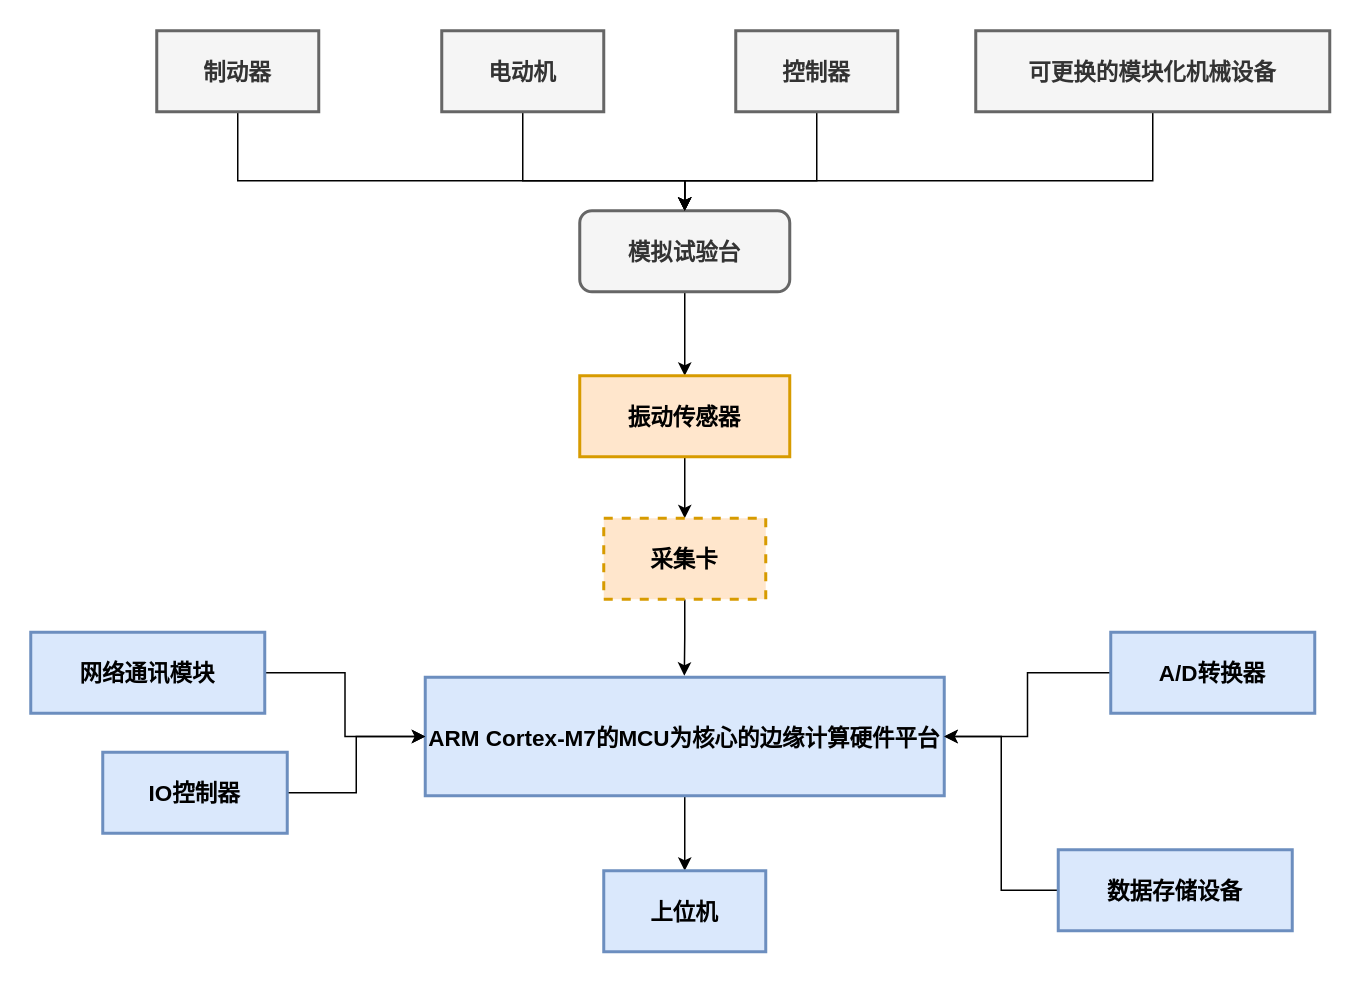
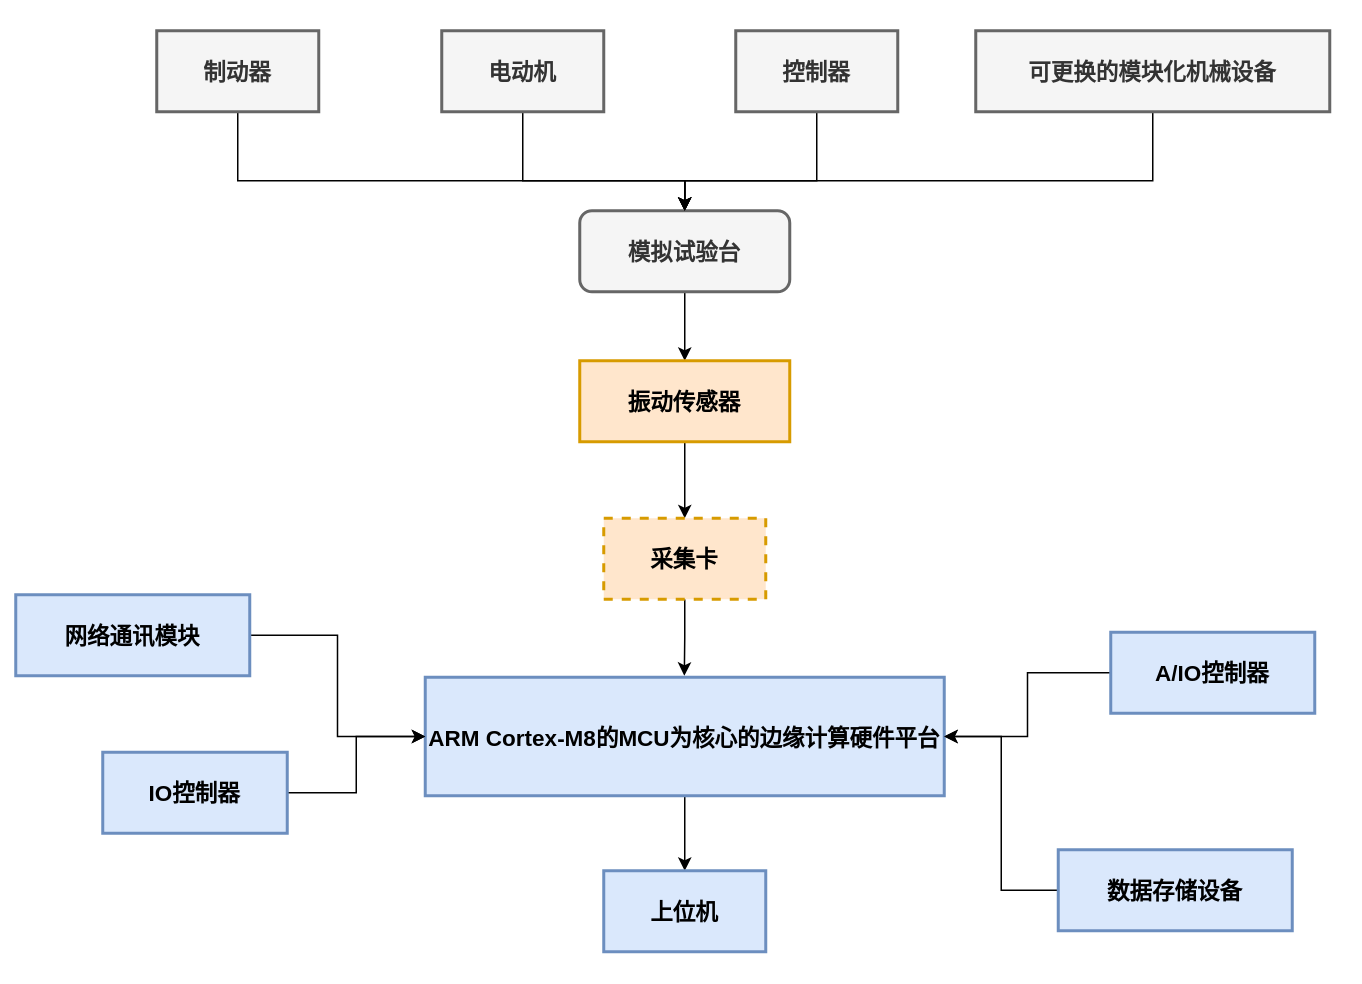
(685, 416) -> (685, 401)
(148, 673) -> (133, 635)
(1213, 673) -> (1213, 673)
(685, 737) -> (685, 737)
